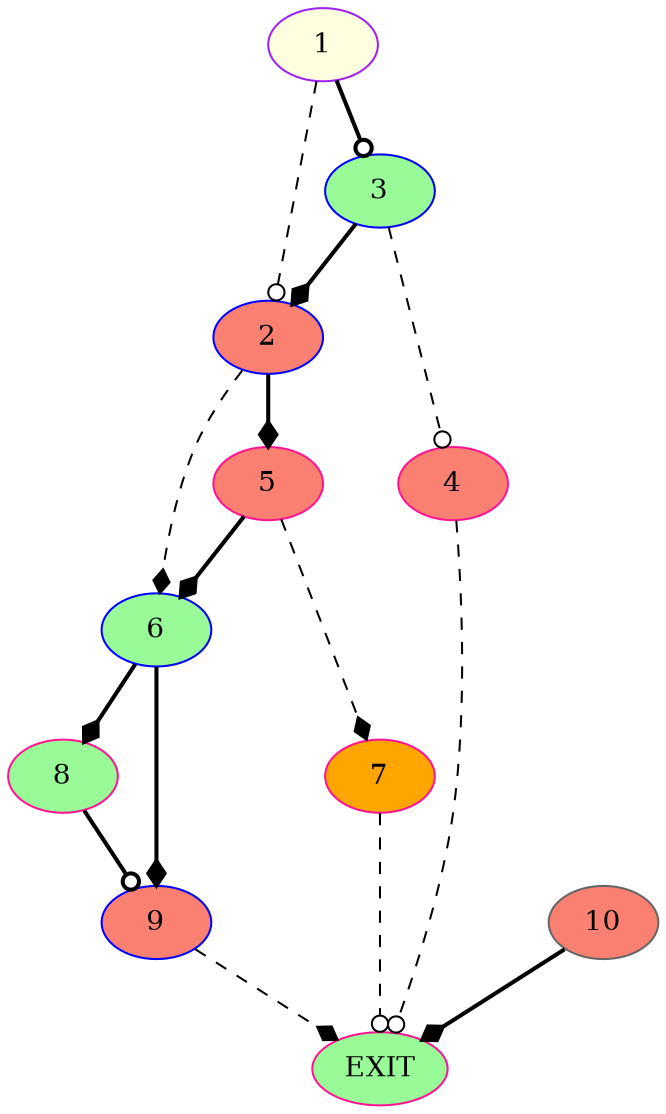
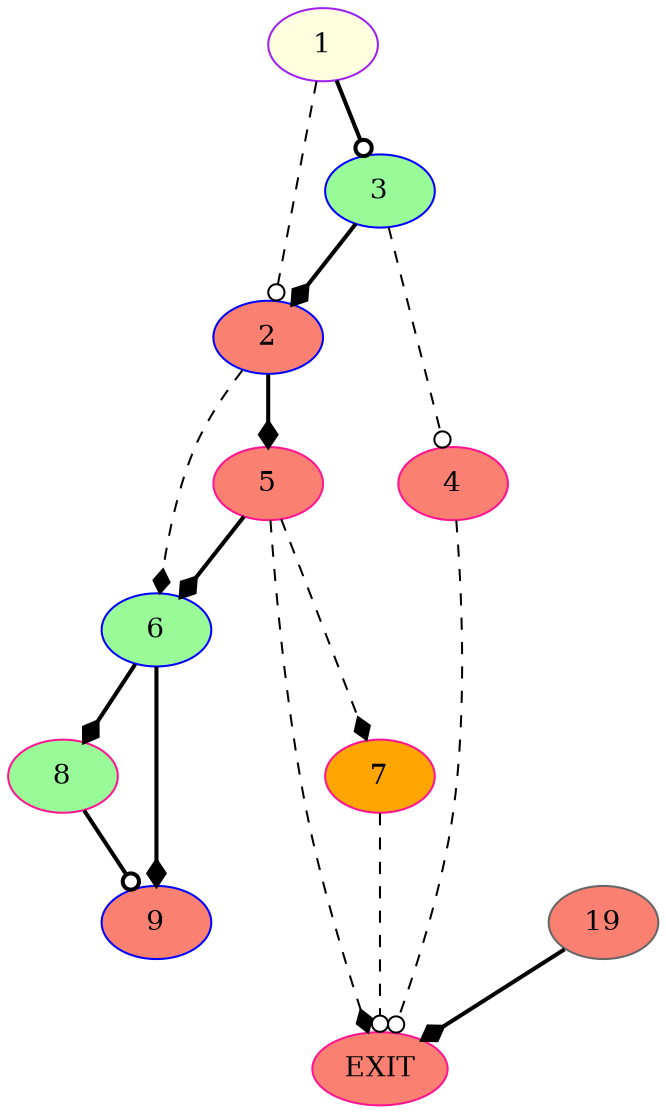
(603, 923) -> (603, 923)
(256, 988) -> (299, 768)
(380, 1069) -> (380, 1069)
